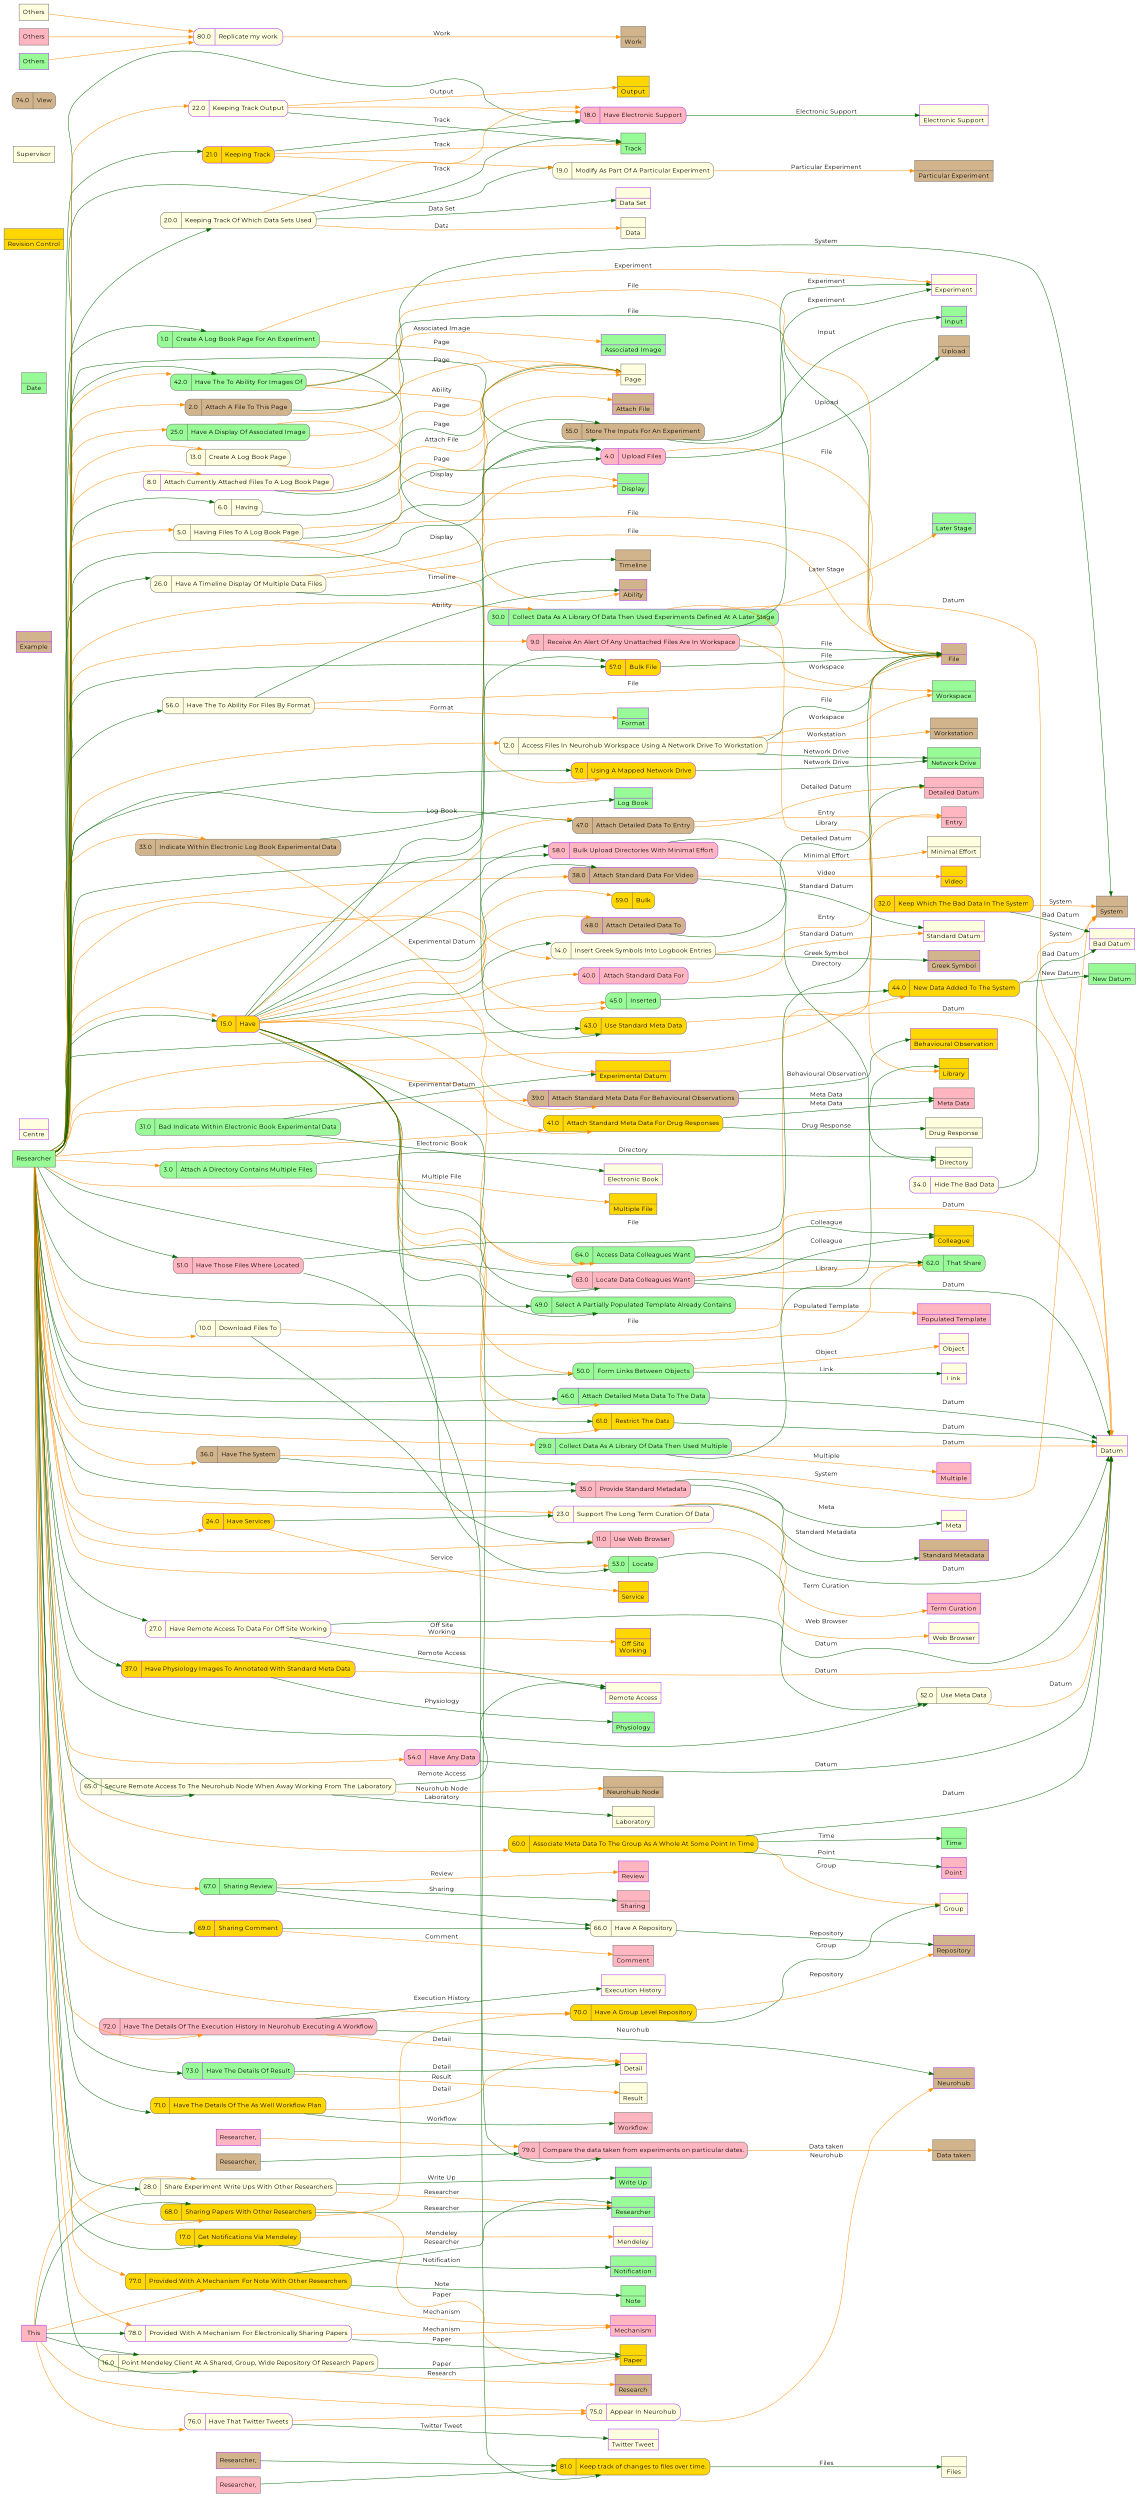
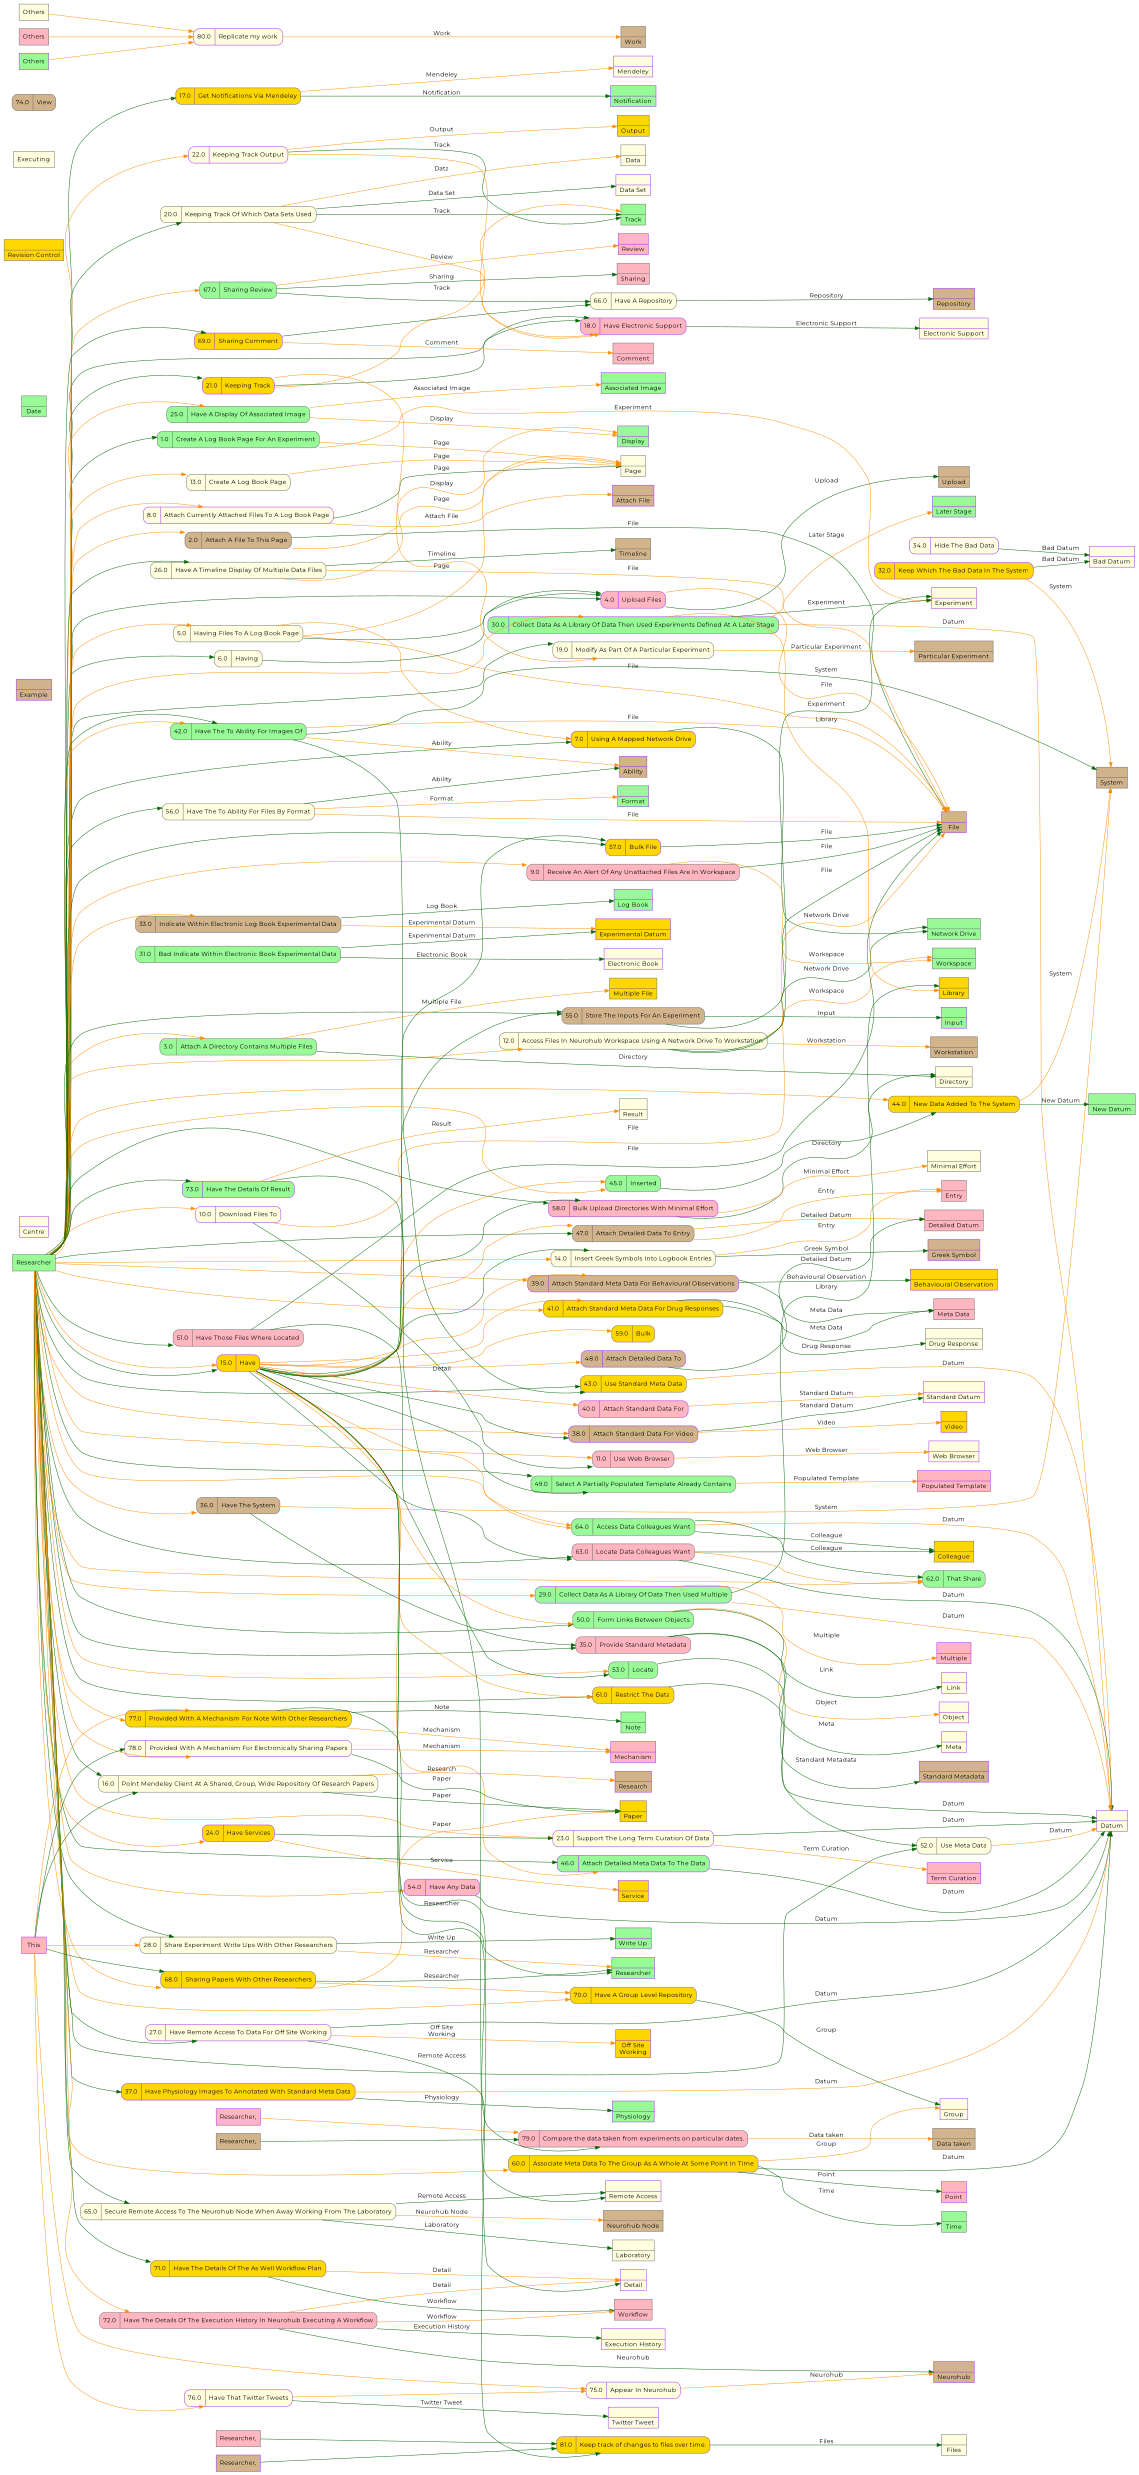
(34, 154) -> (34, 159)
(238, 1328) -> (238, 1215)
(815, 1993) -> none
none -> (493, 2320)
